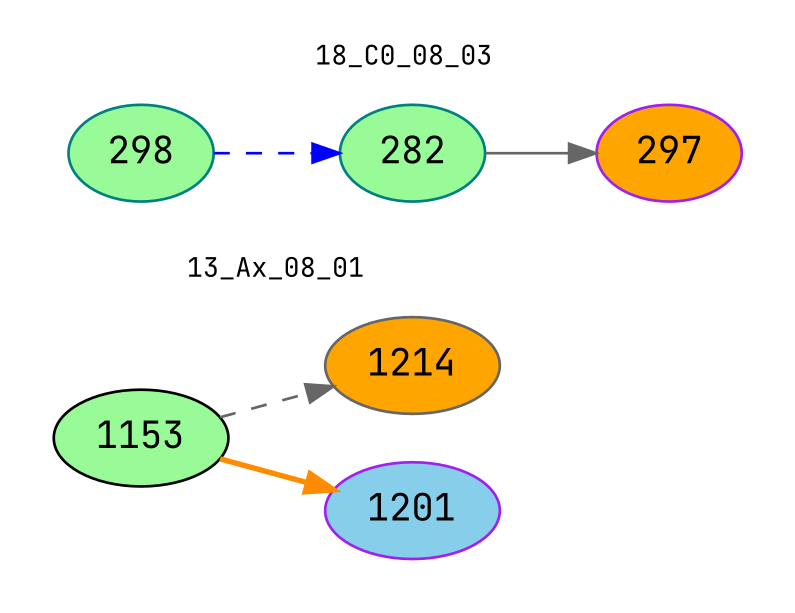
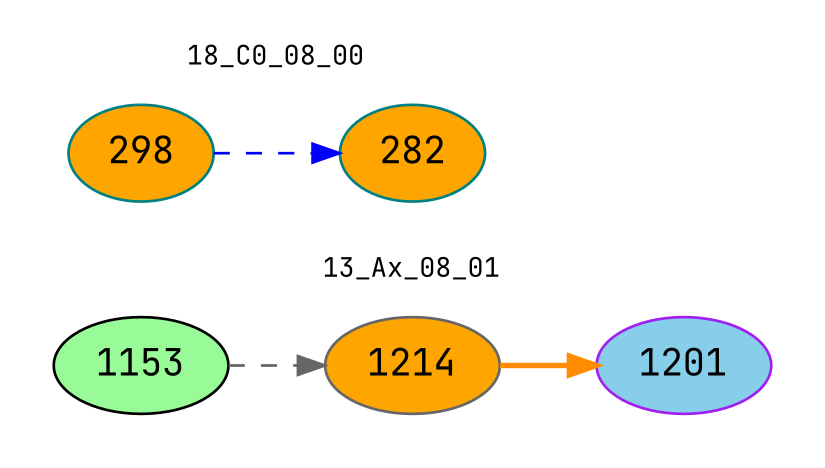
(405, 58) -> (277, 58)
(141, 153) -> (141, 153)
(413, 153) -> (413, 153)
(669, 153) -> none
(264, 471) -> (534, 366)
